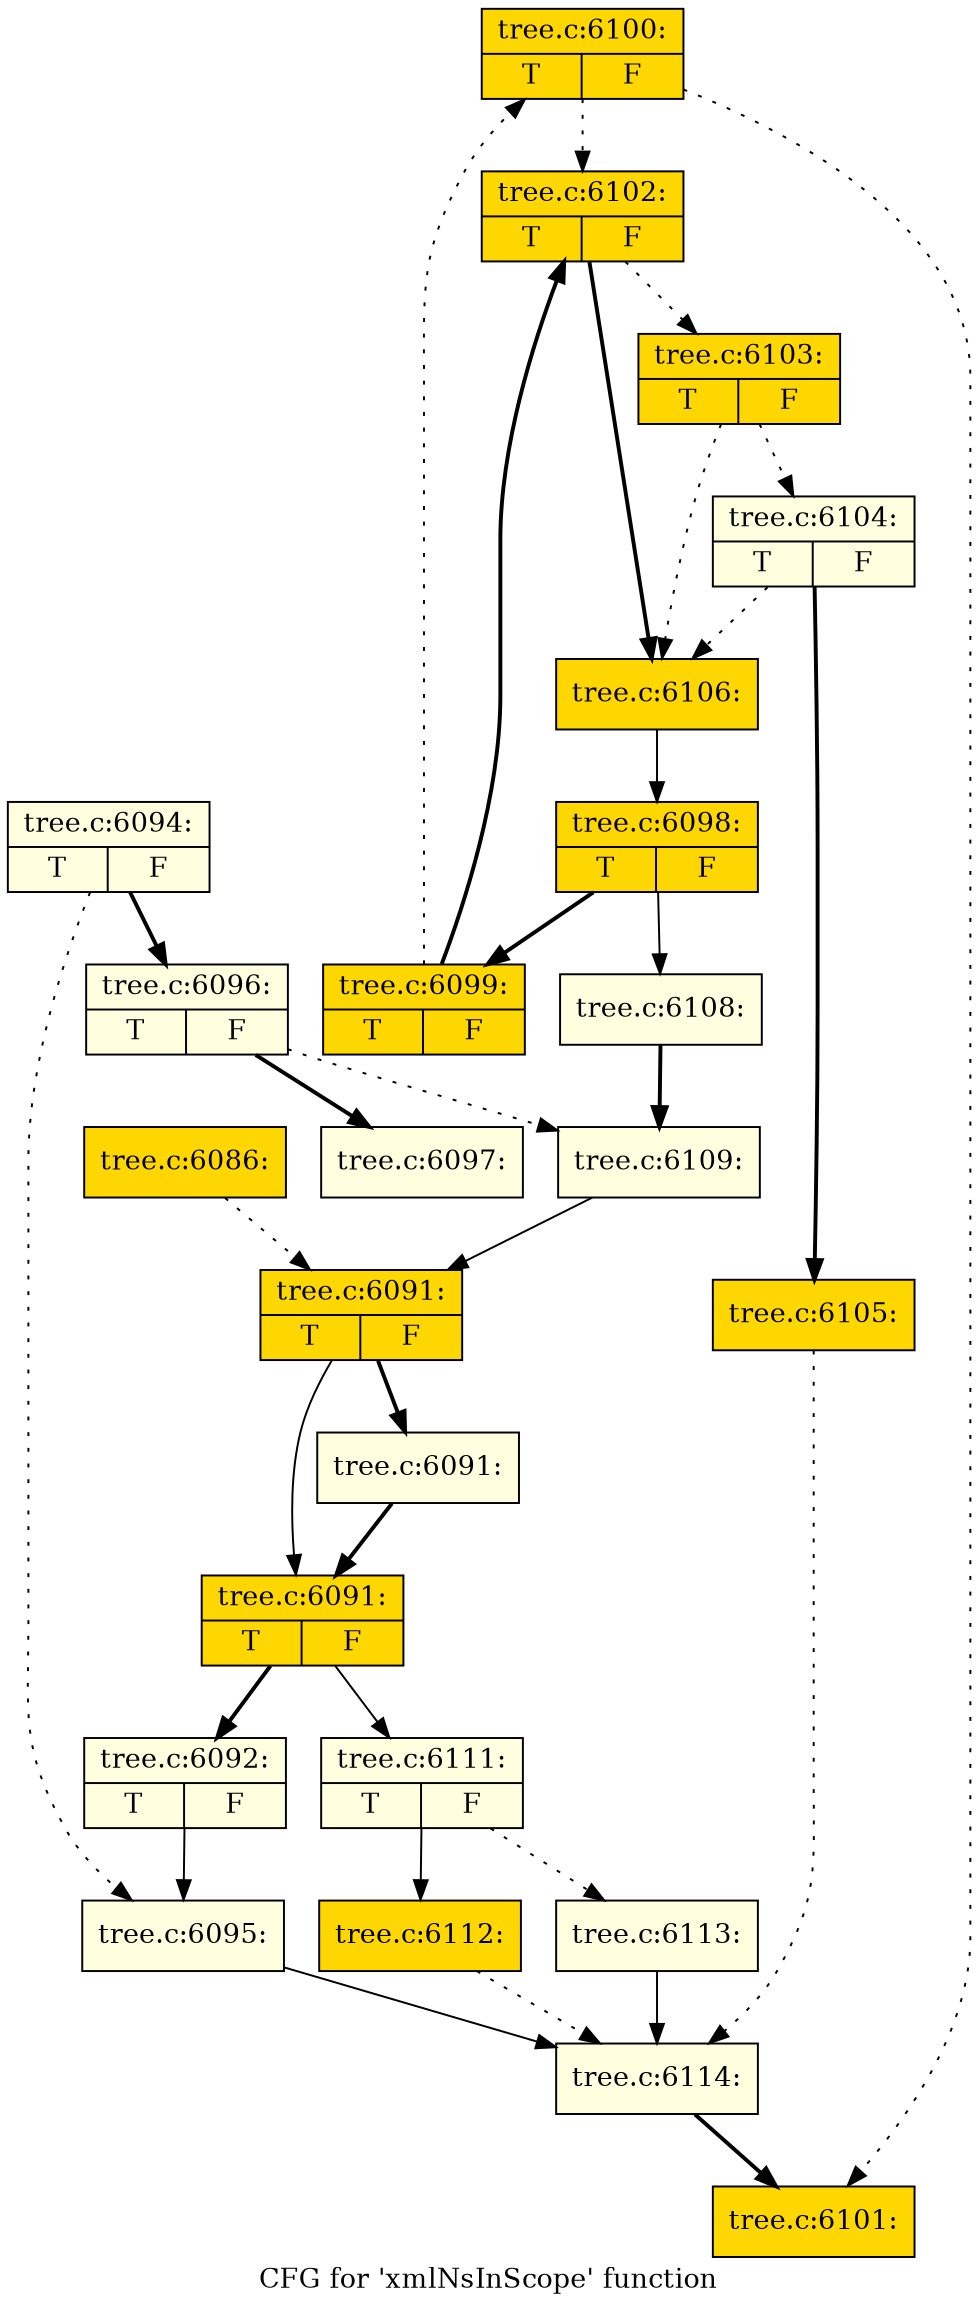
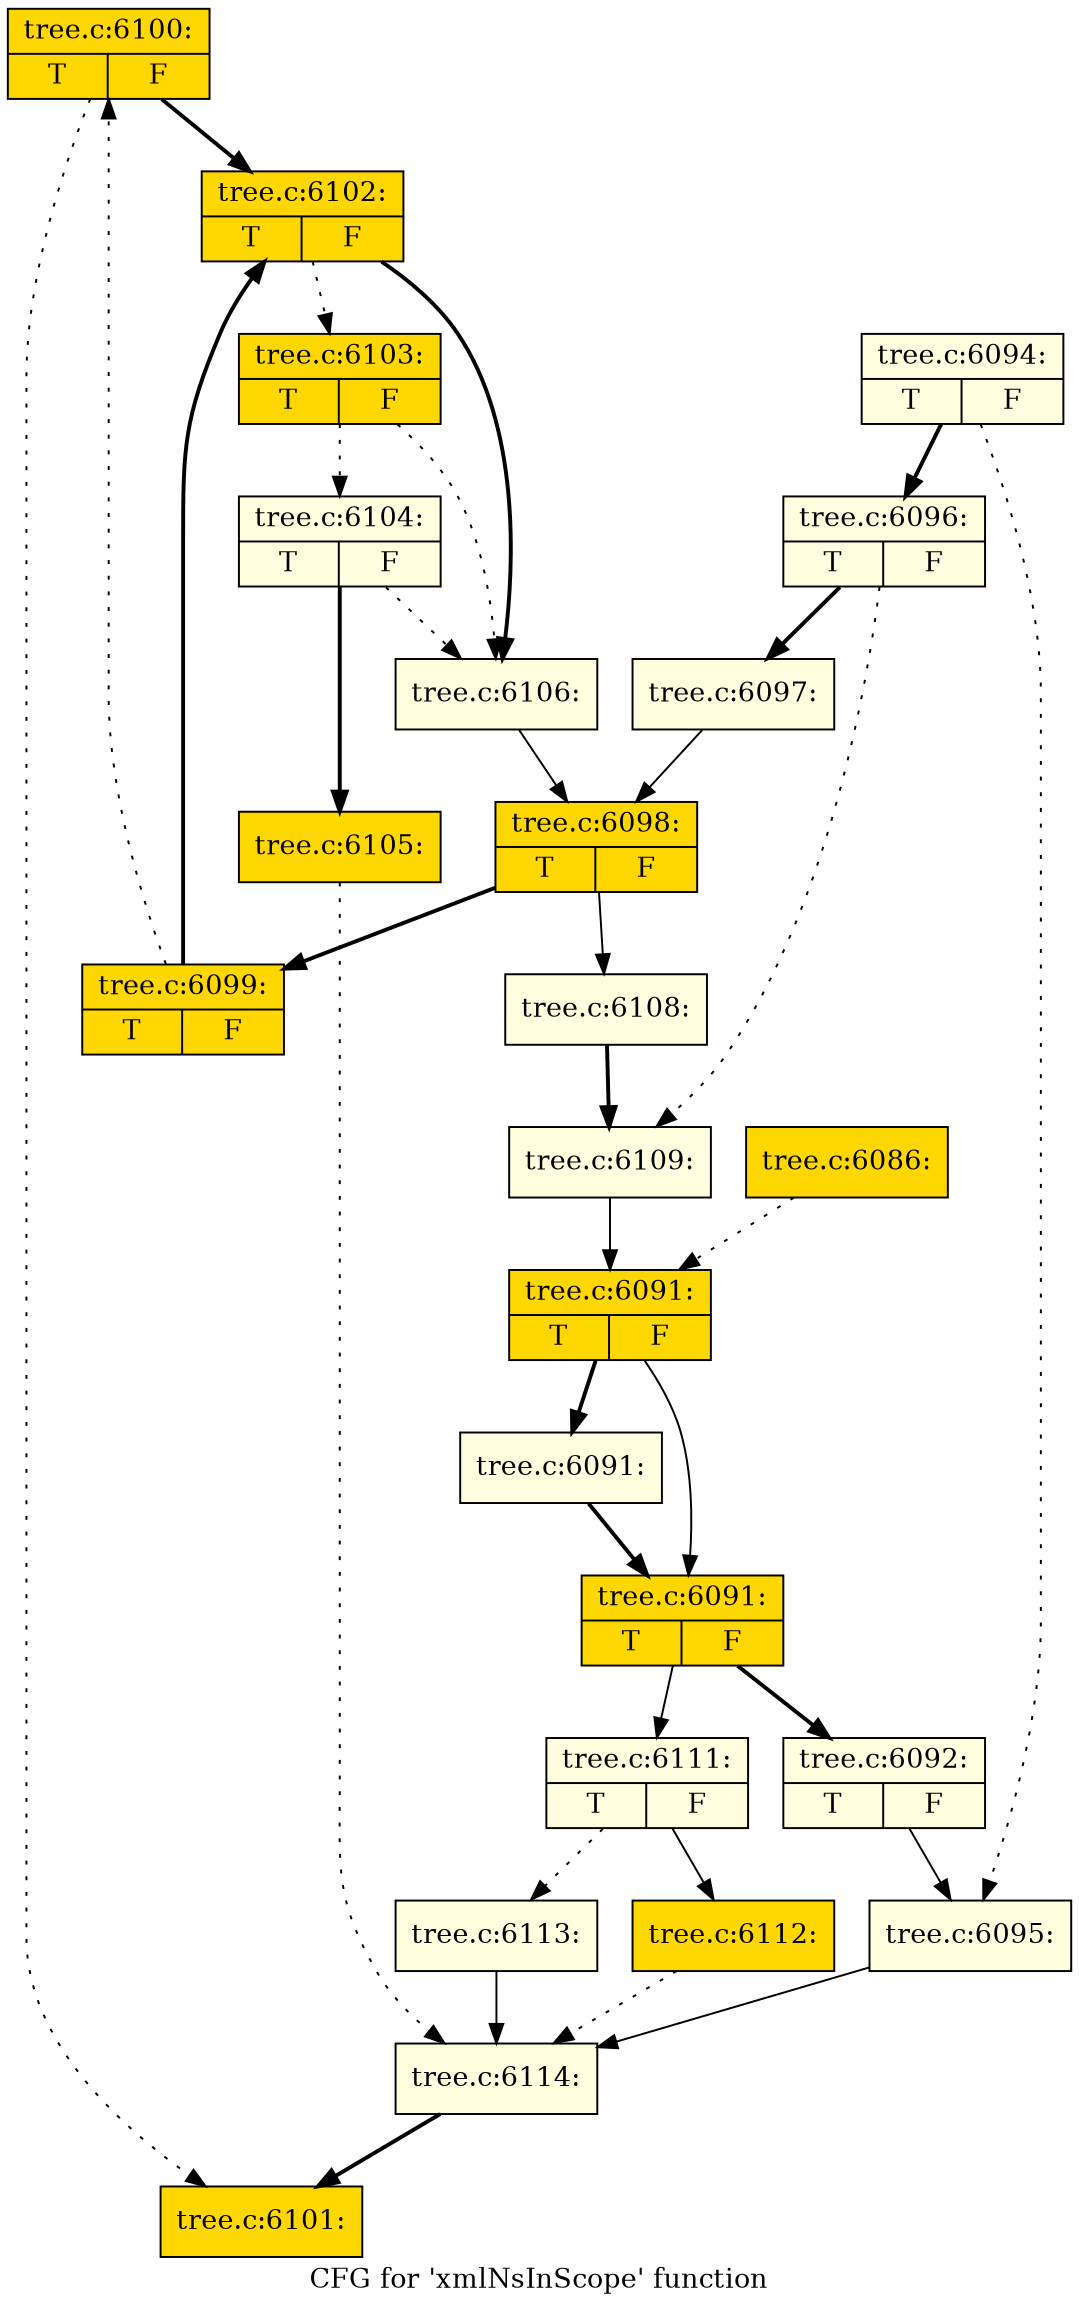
(583, 125) -> (198, 129)
(657, 694) -> (496, 694)
none -> (676, 759)
